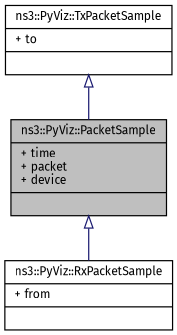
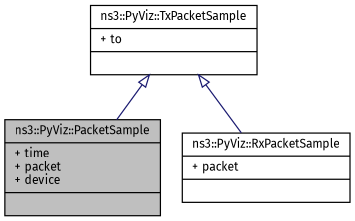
(89, 244) -> (224, 109)
(33, 295) -> (216, 167)
